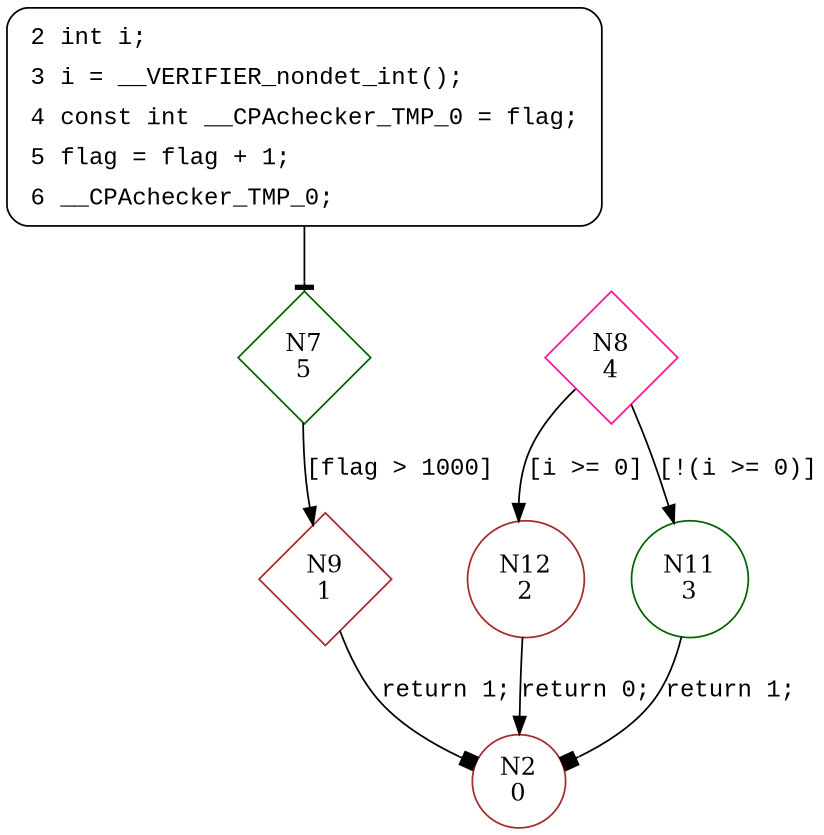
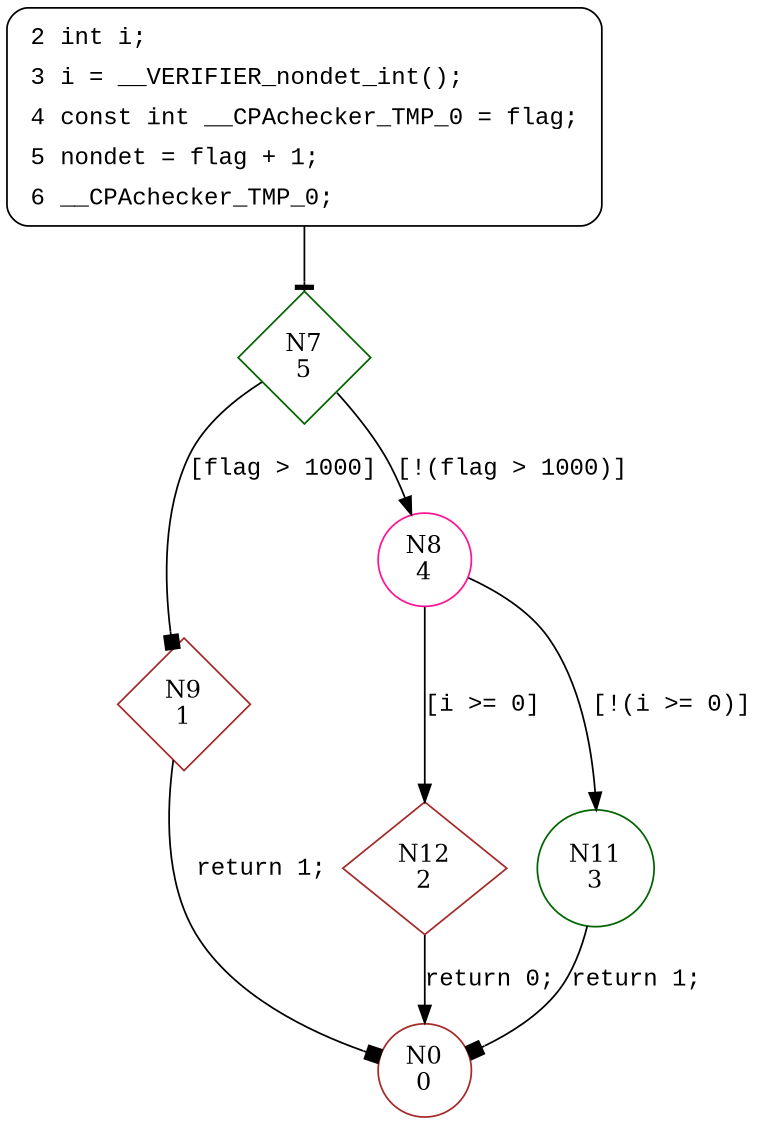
(176, 157) -> (190, 157)
(611, 358) -> (425, 560)
none -> (376, 442)
(305, 465) -> (177, 491)
(526, 579) -> (425, 868)
(519, 781) -> (425, 1070)
